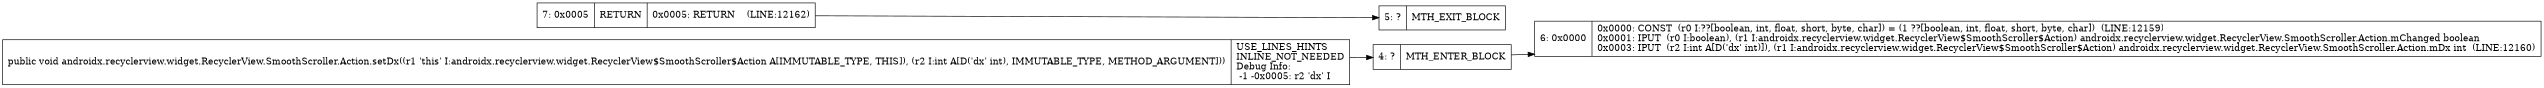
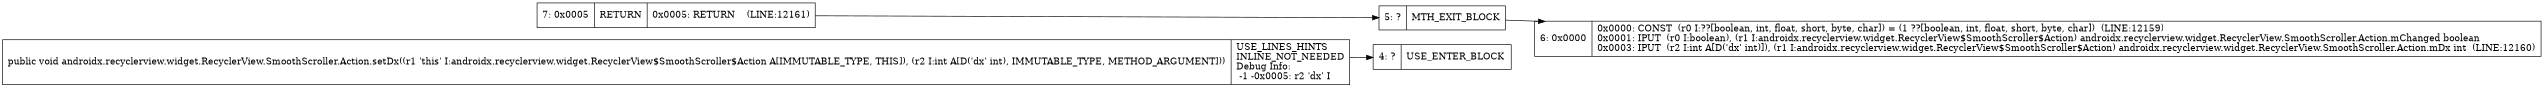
(731, 15) -> (731, 15)
(1520, 55) -> (1522, 21)
(1456, 57) -> (1456, 57)
